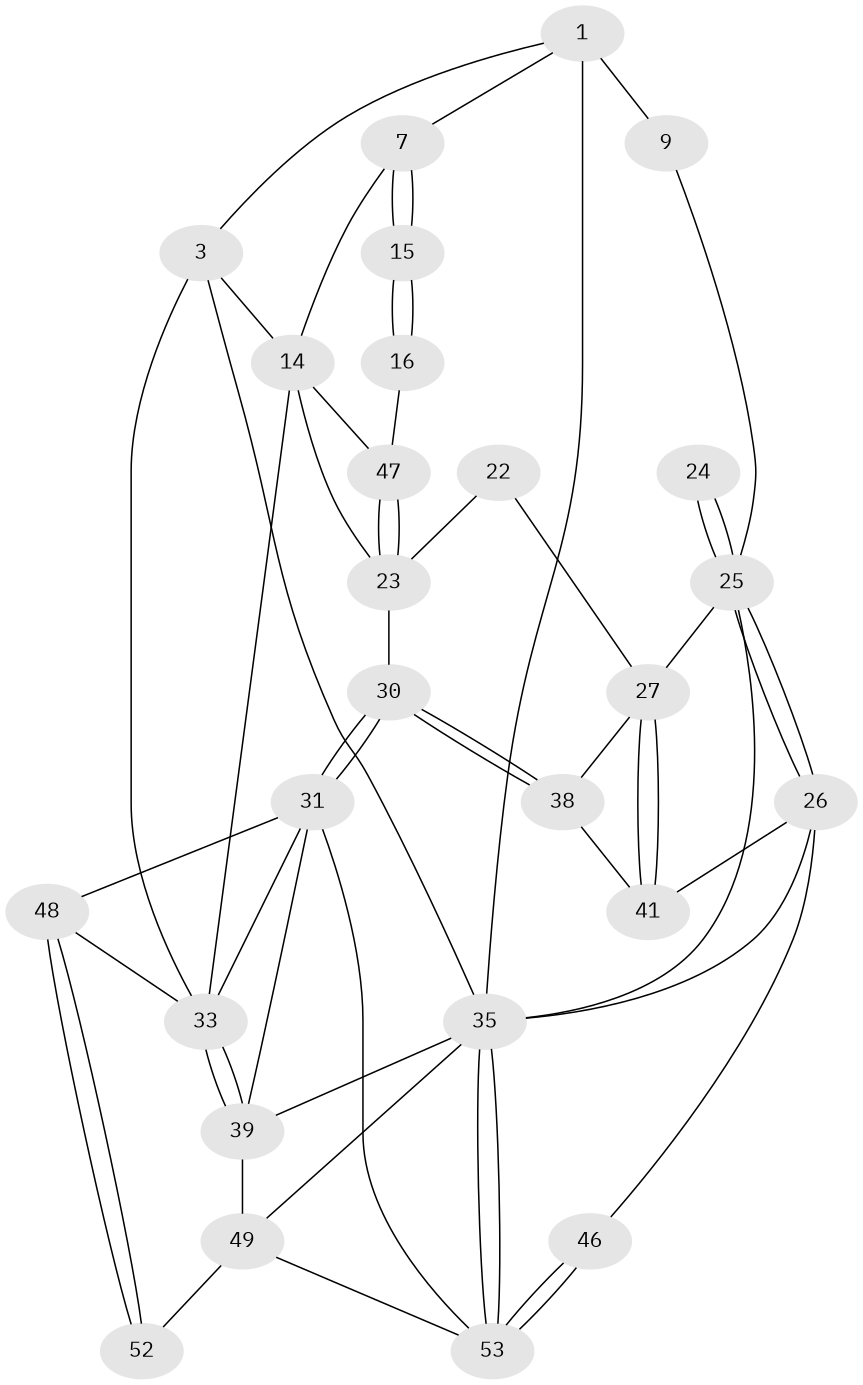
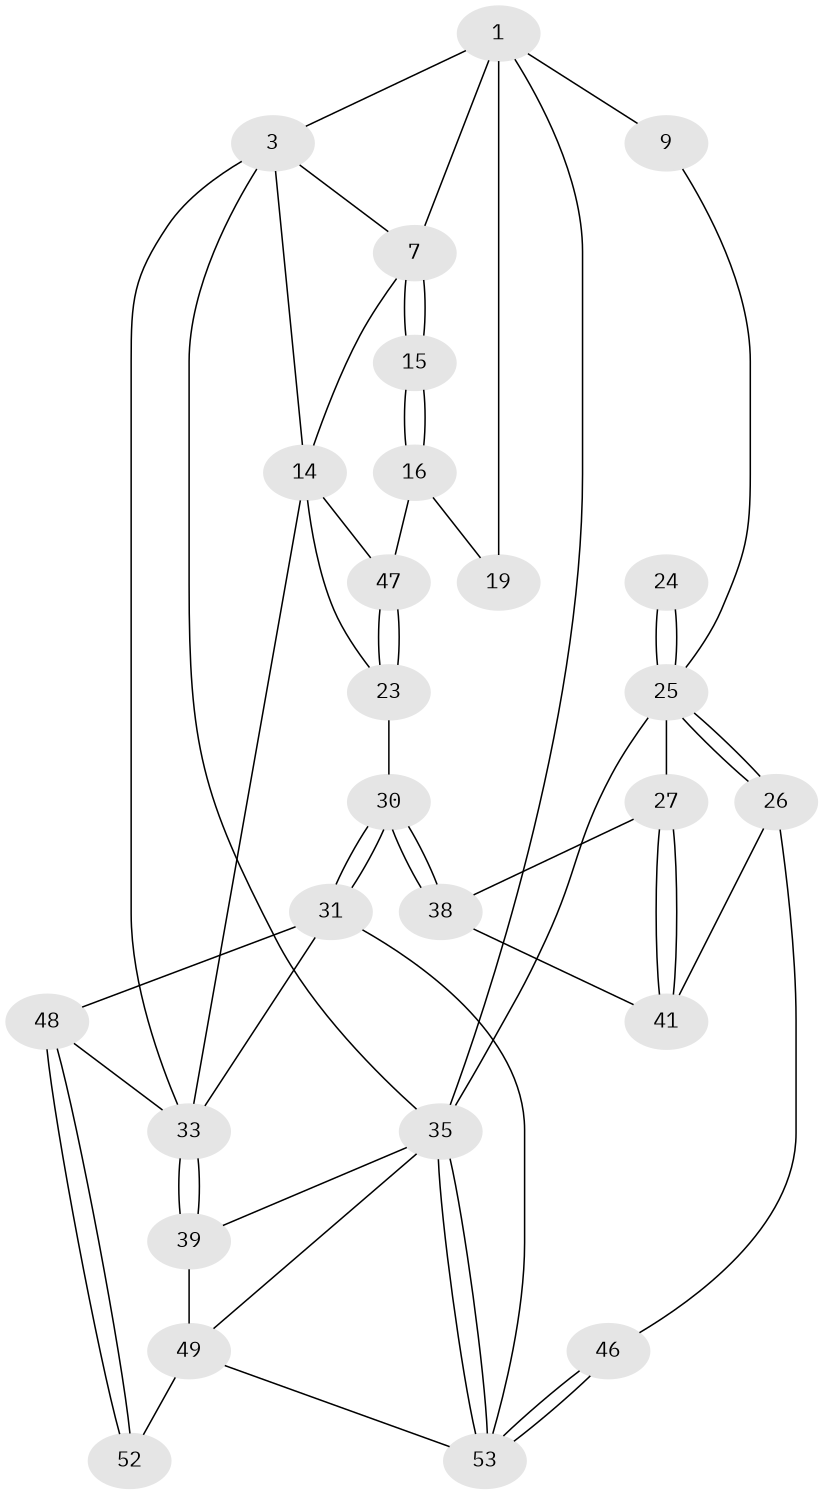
none -> (344, 198)
(499, 473) -> none
none -> (499, 583)
(279, 967) -> none
(704, 972) -> none
